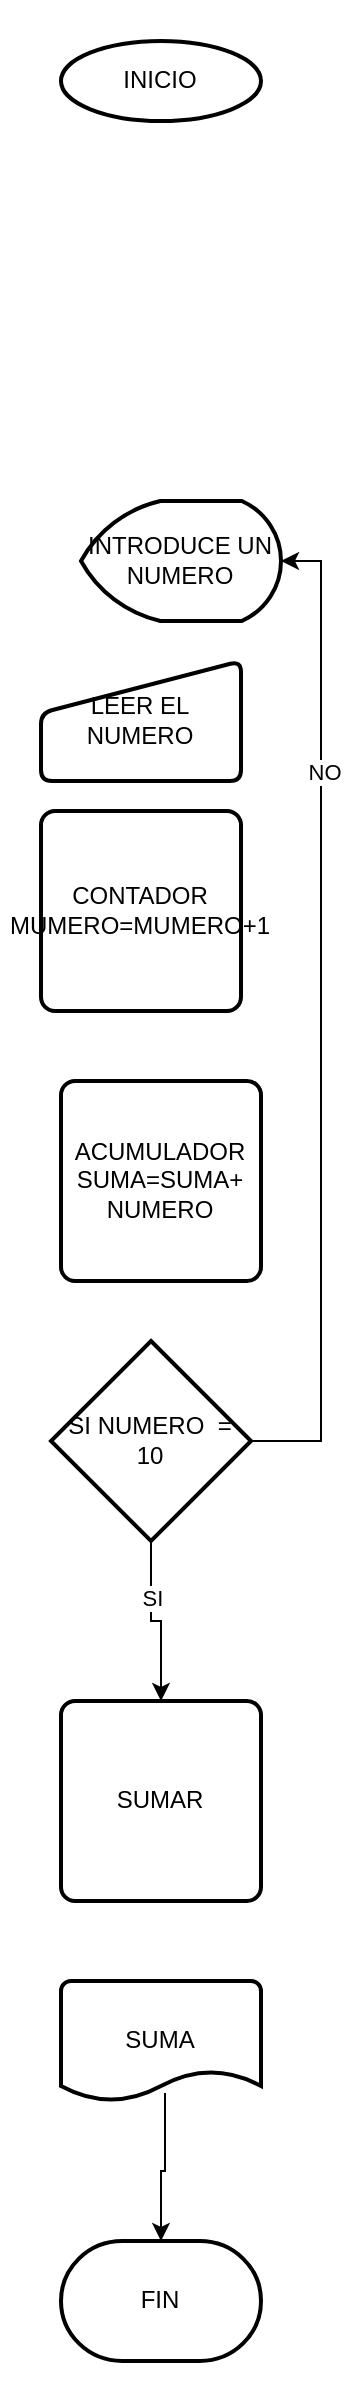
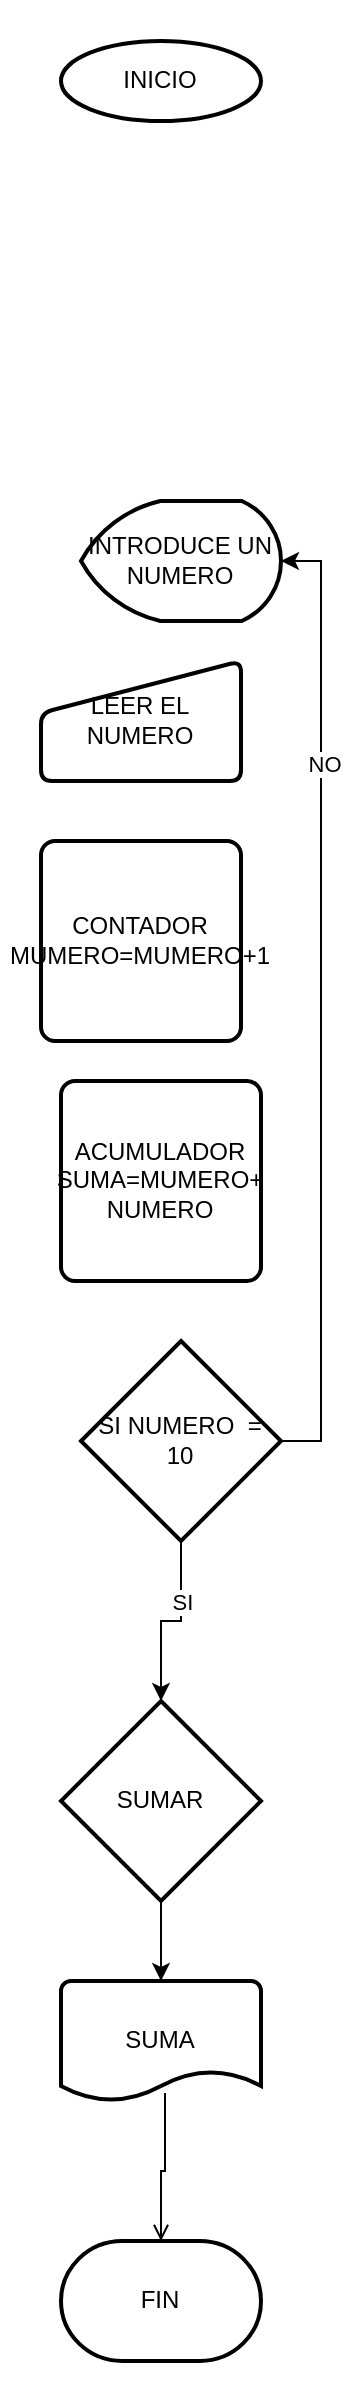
(141, 911) -> (141, 941)
(161, 1181) -> (161, 1181)
(151, 1441) -> (181, 1441)
(161, 1801) -> (161, 1801)
none -> (161, 1934)
(161, 2226) -> (161, 2228)
